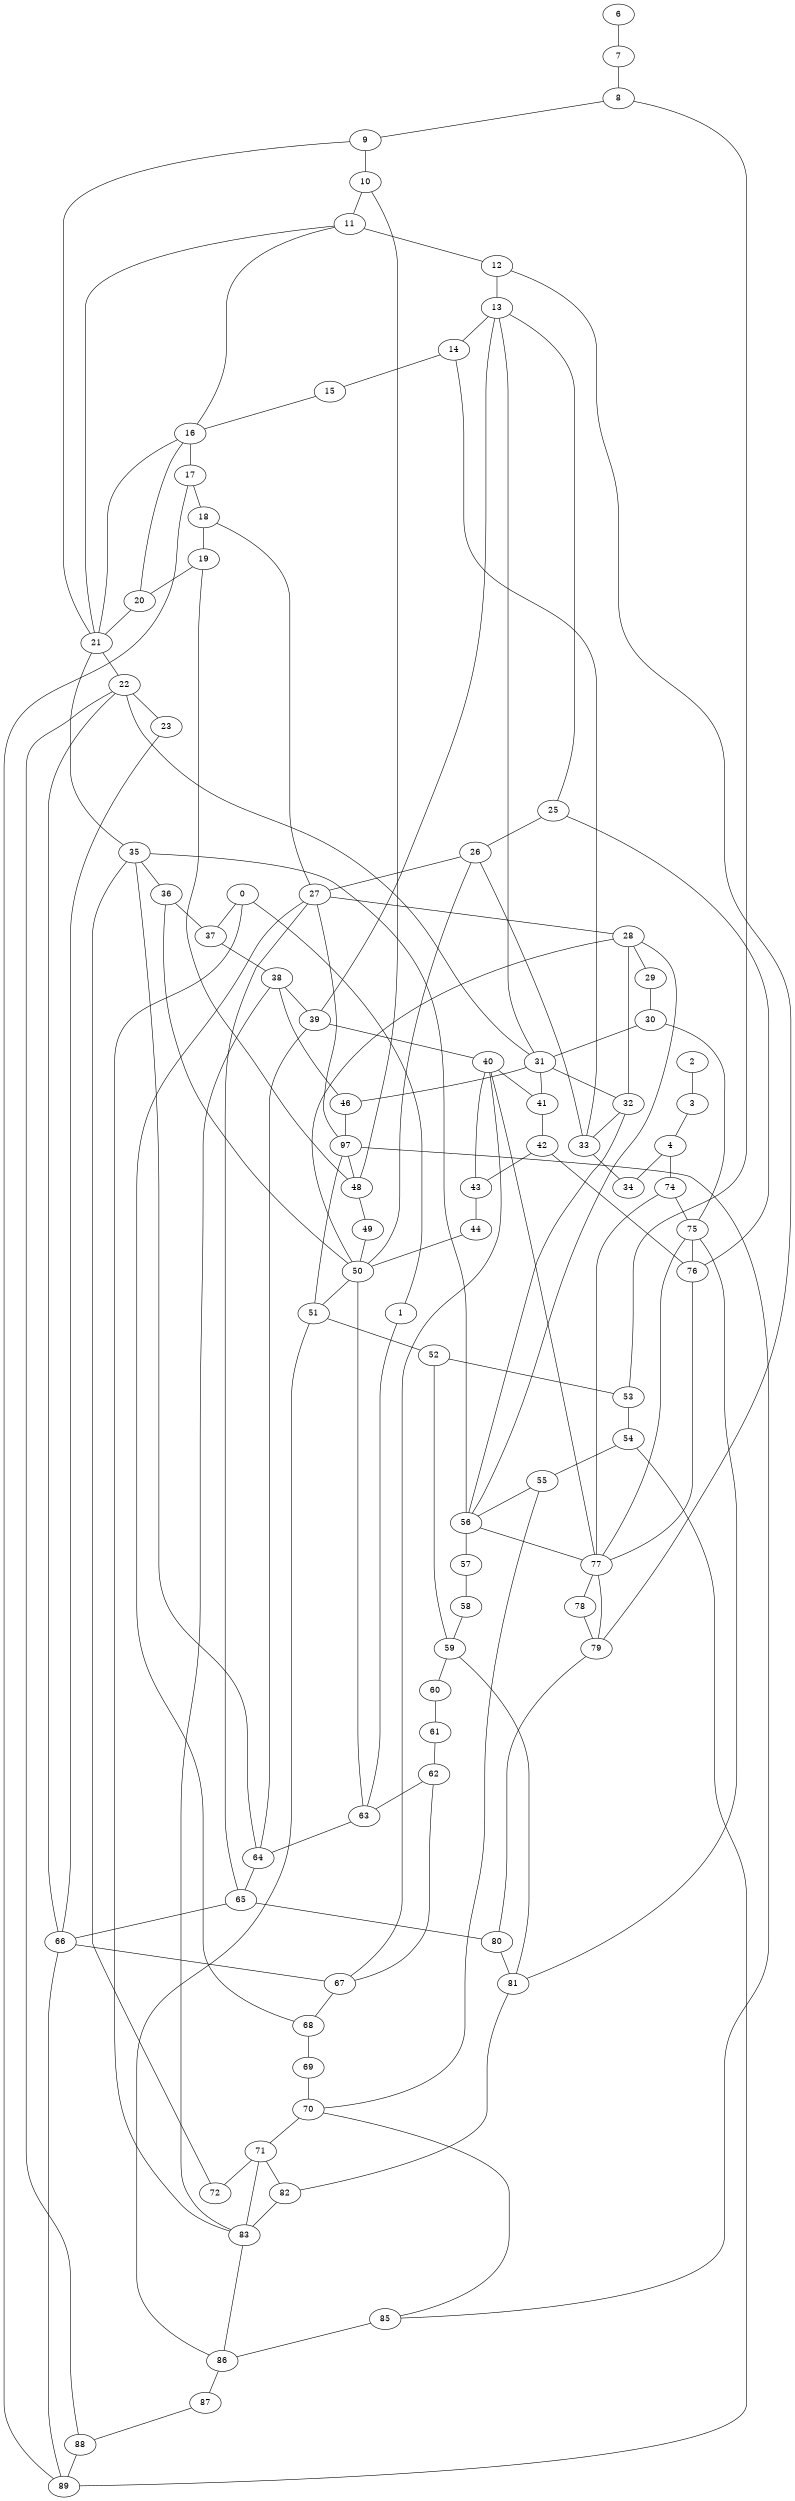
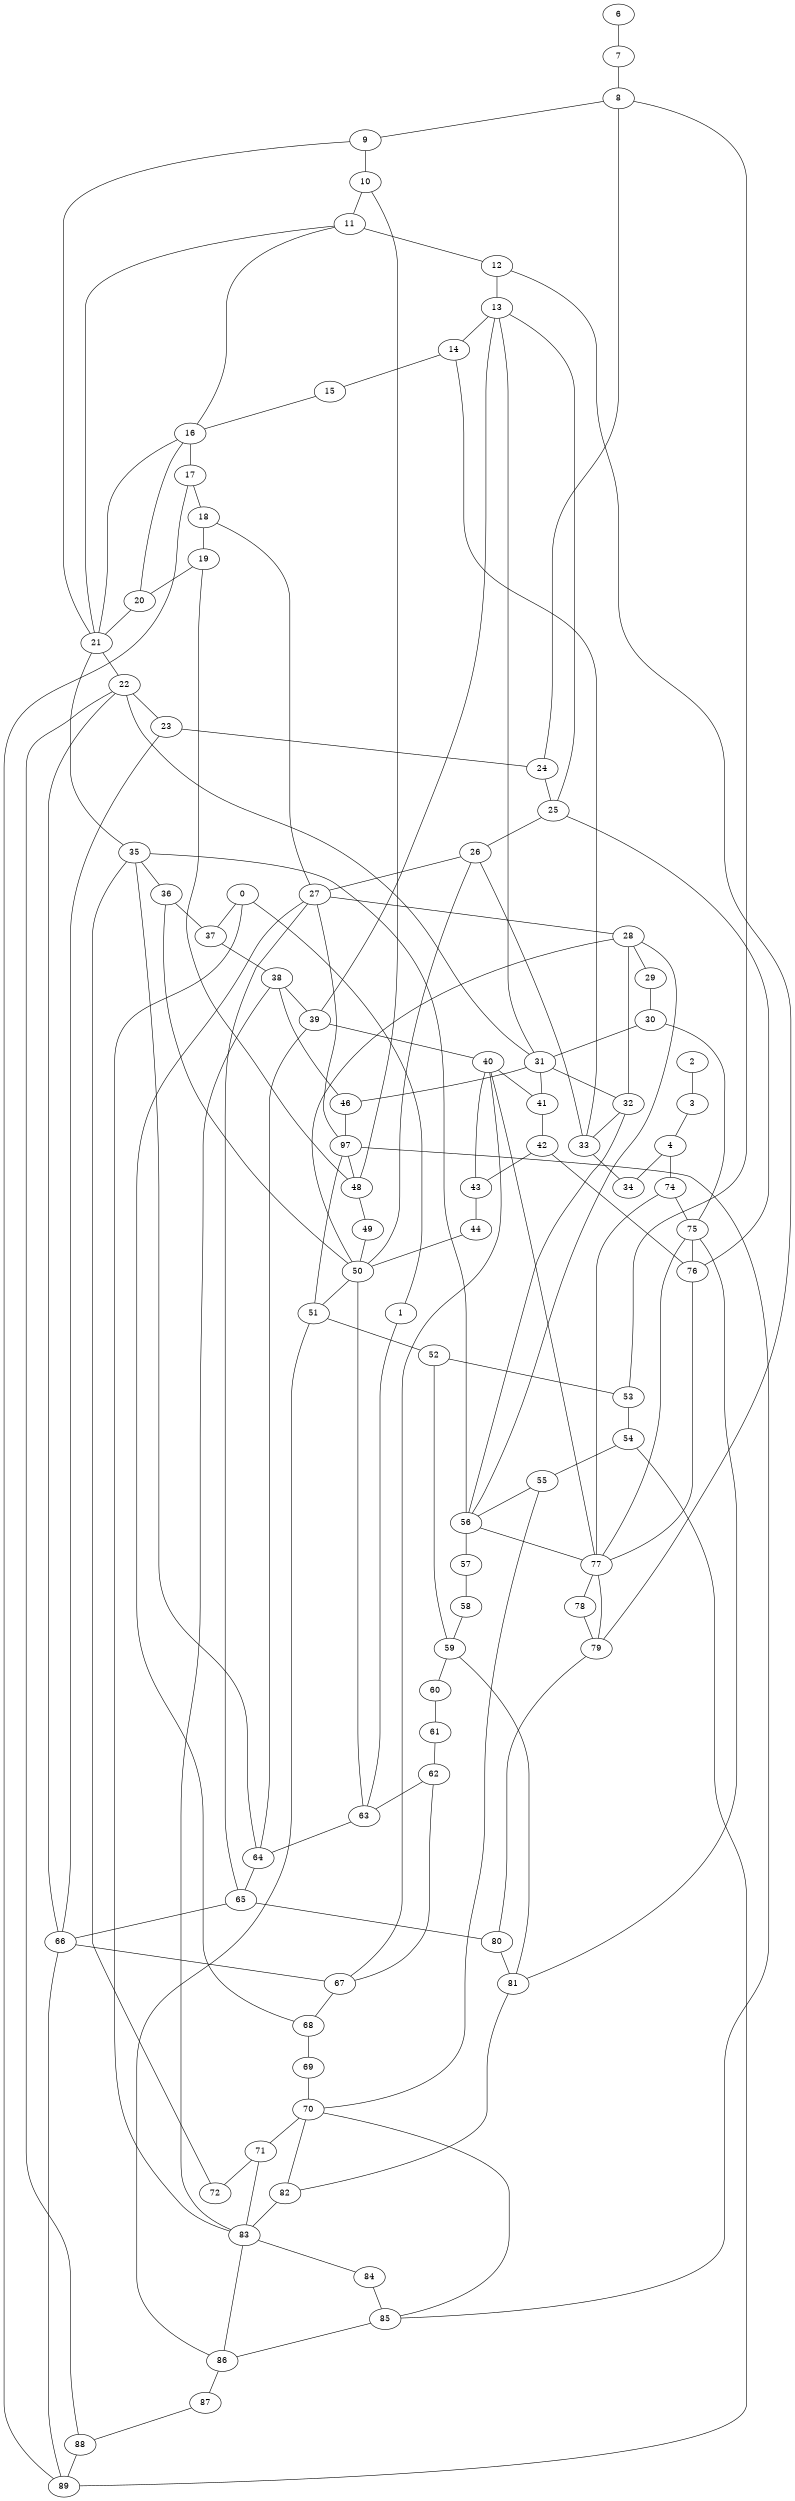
none -> (542, 769)
(273, 2172) -> (297, 2151)
none -> (370, 2277)
